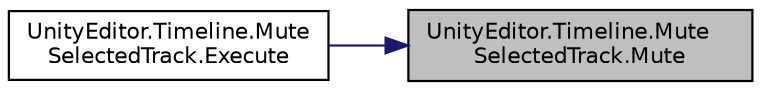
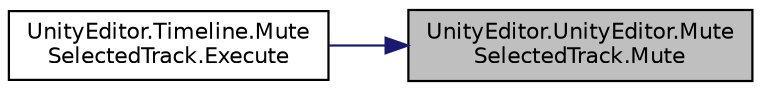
(580, 45) -> (580, 45)
